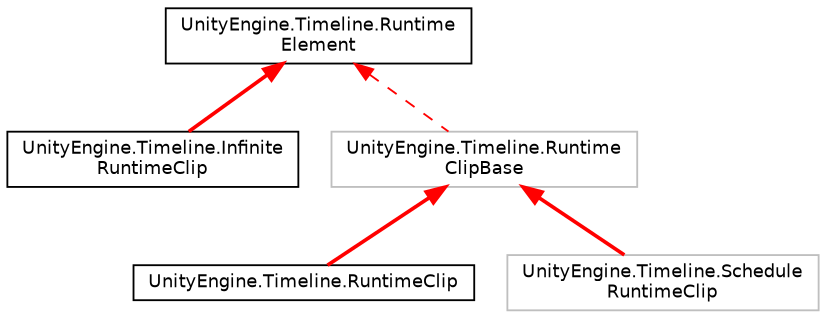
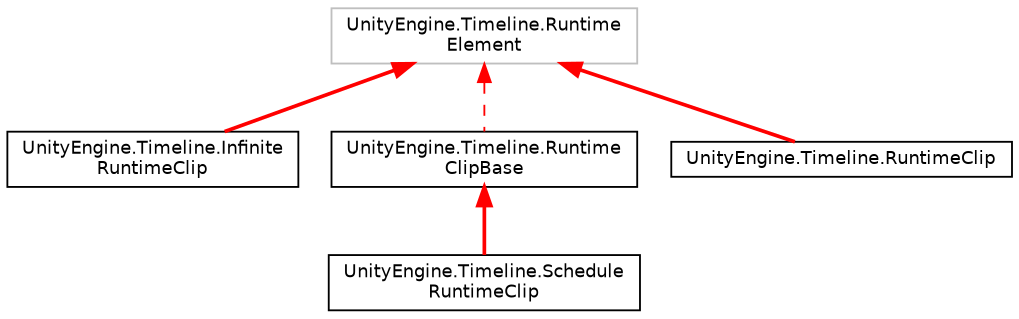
(319, 36) -> (484, 36)
(484, 159) -> (484, 159)
(379, 231) -> (687, 106)
(663, 283) -> (484, 283)
